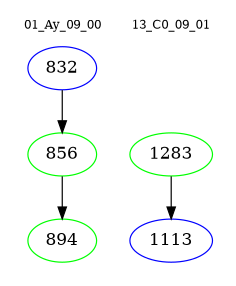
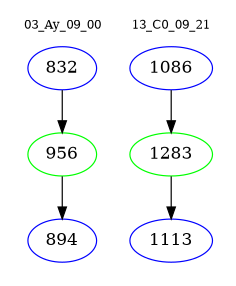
(63, 26) -> (63, 26)
(171, 26) -> (171, 26)
none -> (171, 68)
(62, 154) -> (62, 154)
(62, 241) -> (62, 241)
